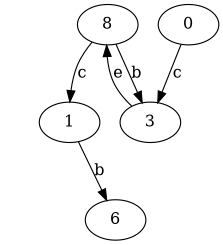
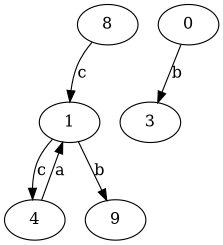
(127, 68) -> none
(177, 74) -> (177, 74)
(114, 84) -> none
none -> (35, 220)
(116, 220) -> (116, 220)
